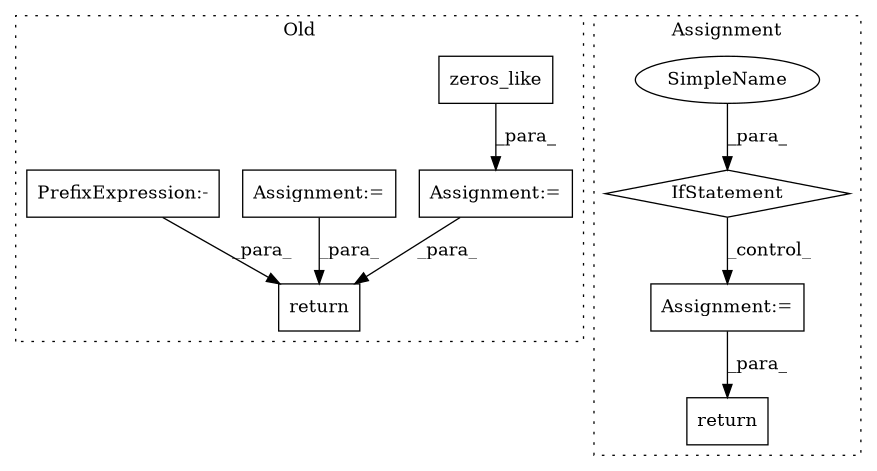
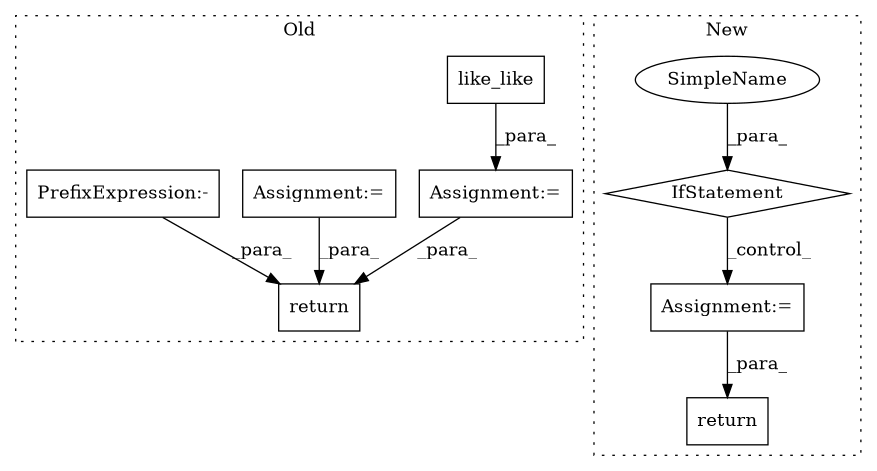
(727, 31) -> (727, 31)
(496, 80) -> (496, 80)
